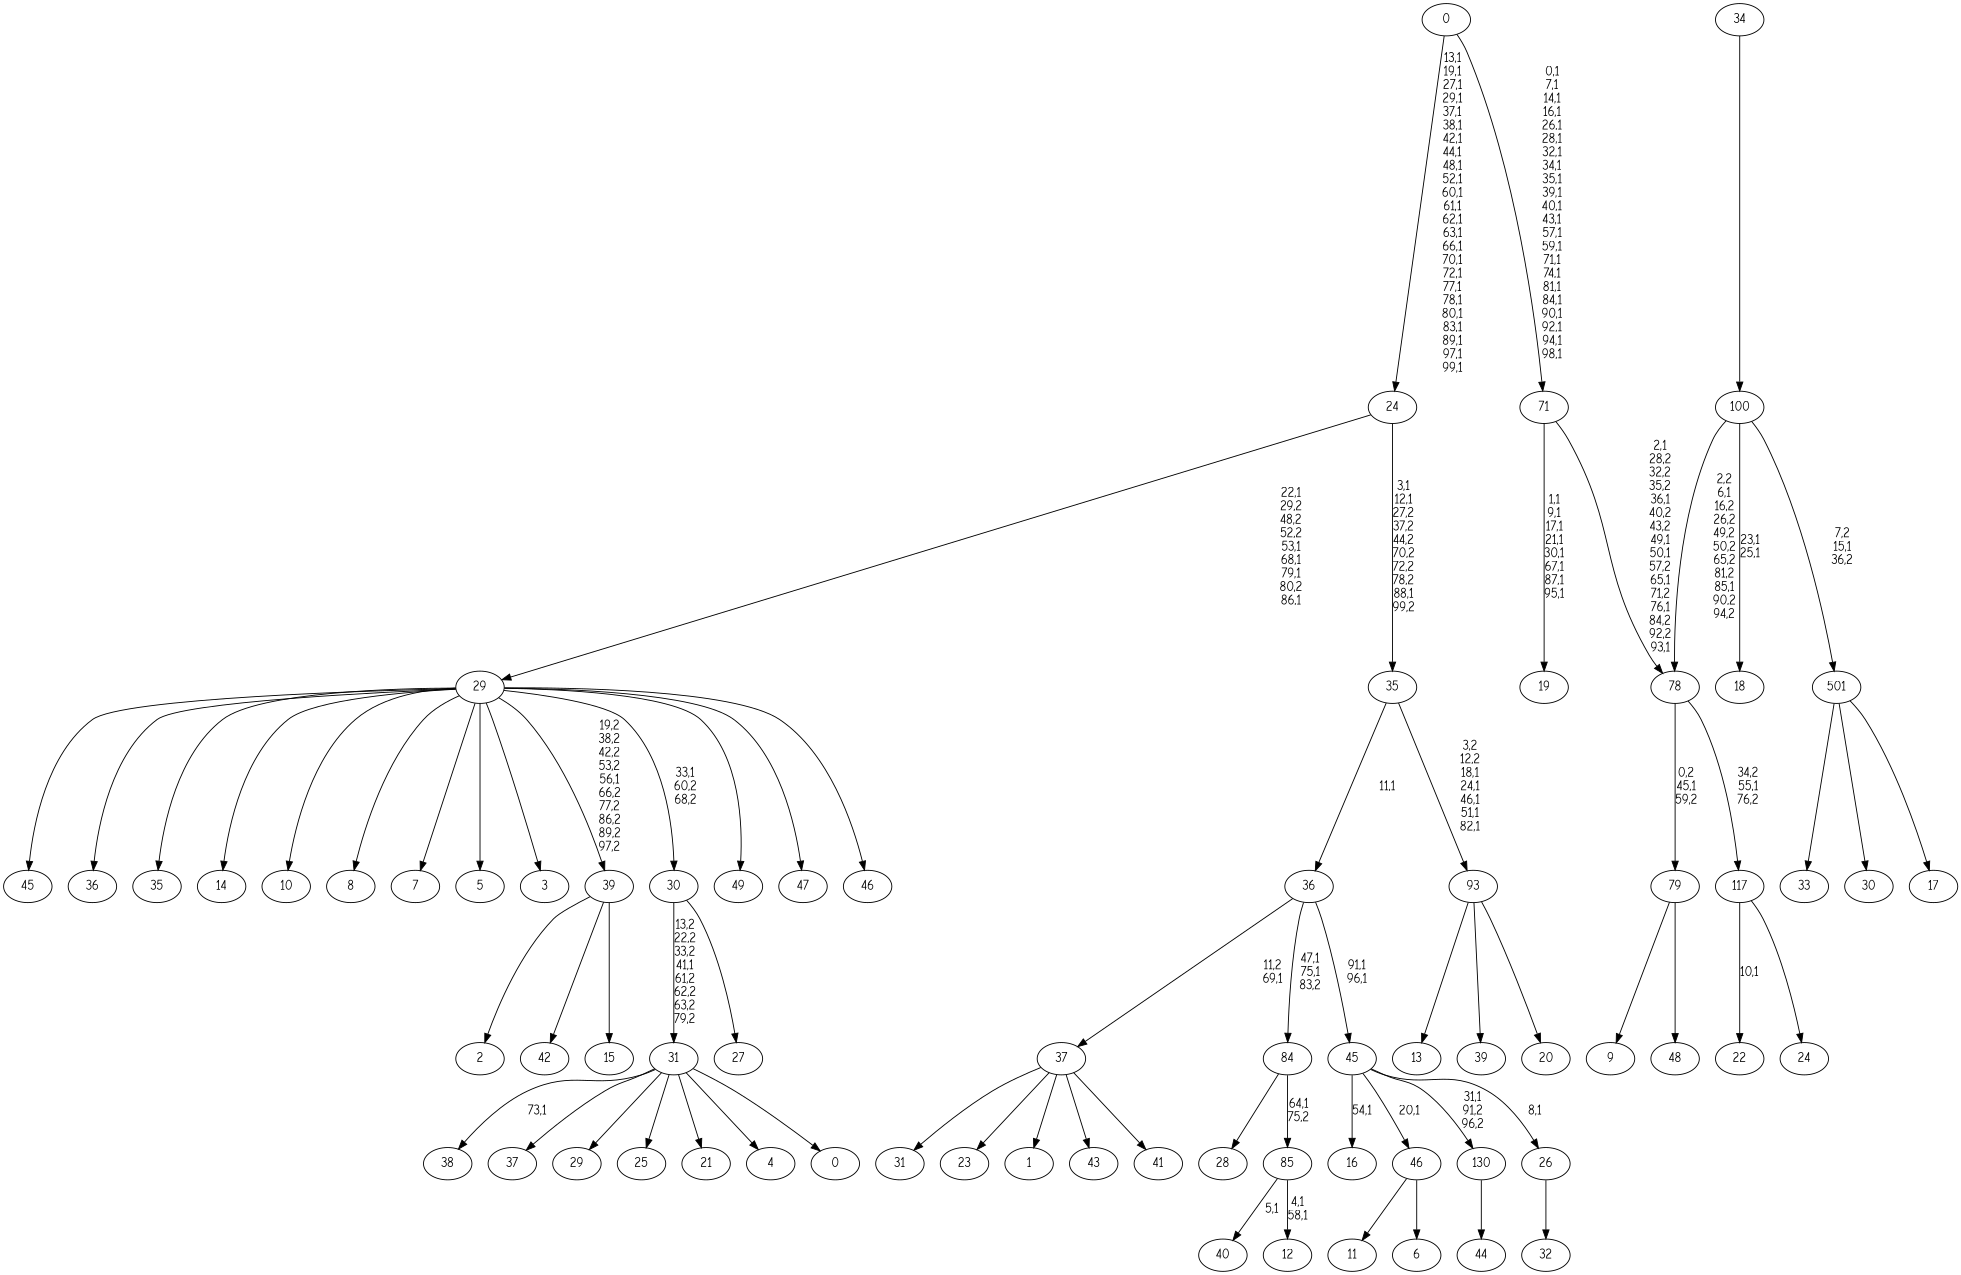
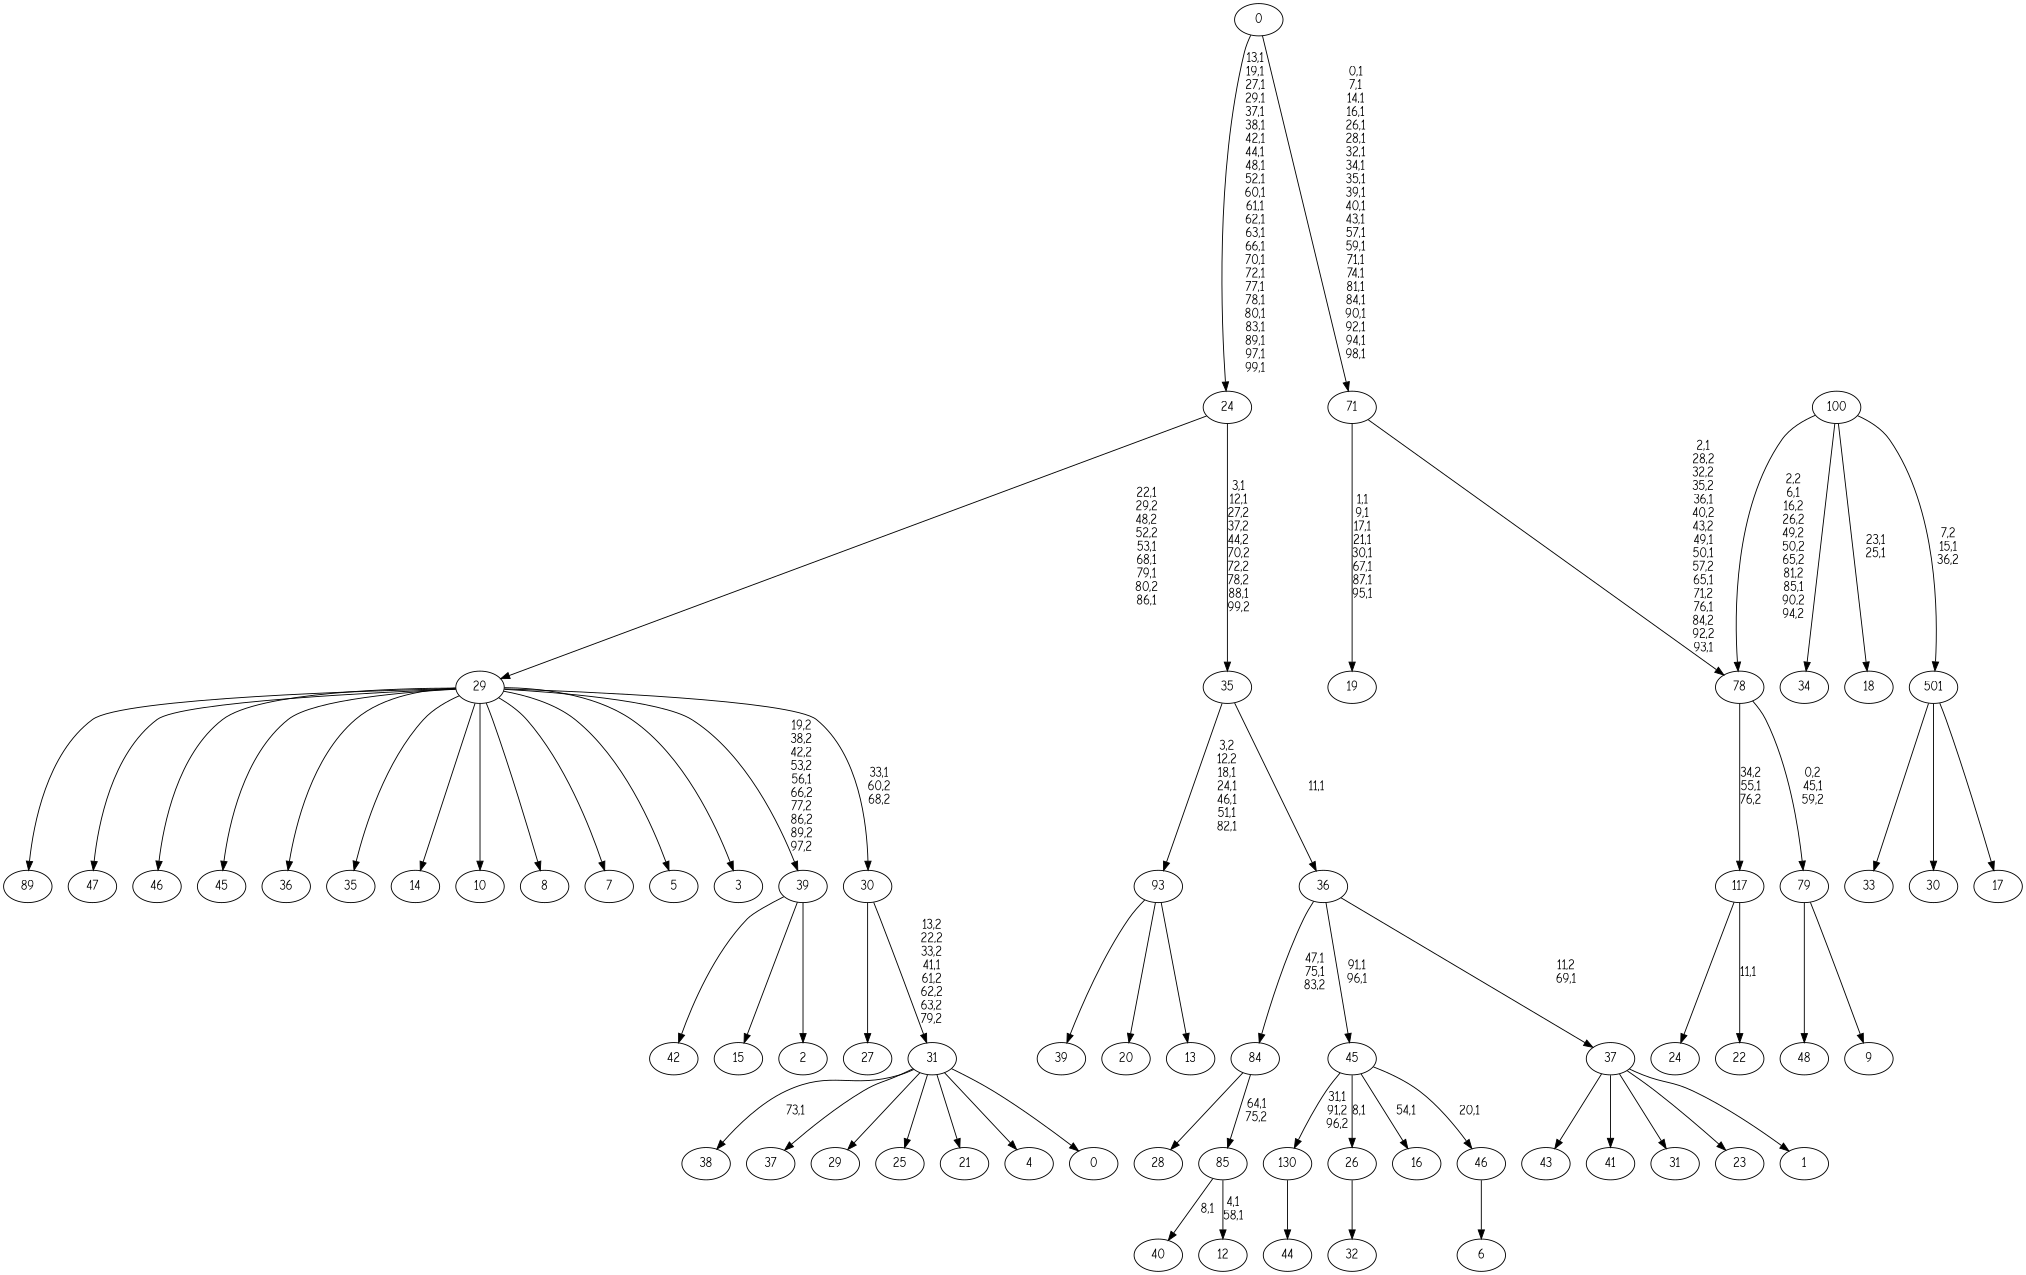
(1740, 209) -> (1821, 543)
(738, 886) -> (28, 886)
(1750, 973) -> (1748, 973)
(1272, 1209) -> (1208, 1209)
(1352, 1255) -> none
